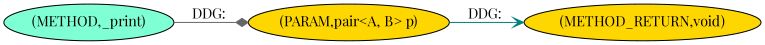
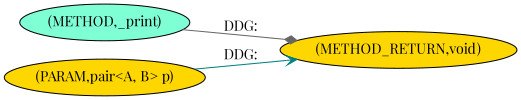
(205, 22) -> (234, 34)
